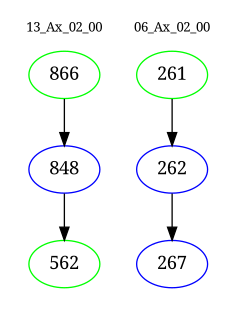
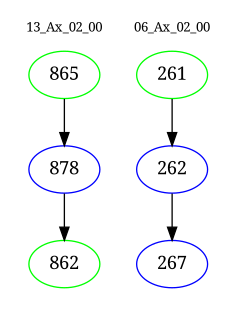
(64, 75) -> (64, 75)
(64, 169) -> (64, 169)
(64, 264) -> (64, 264)
